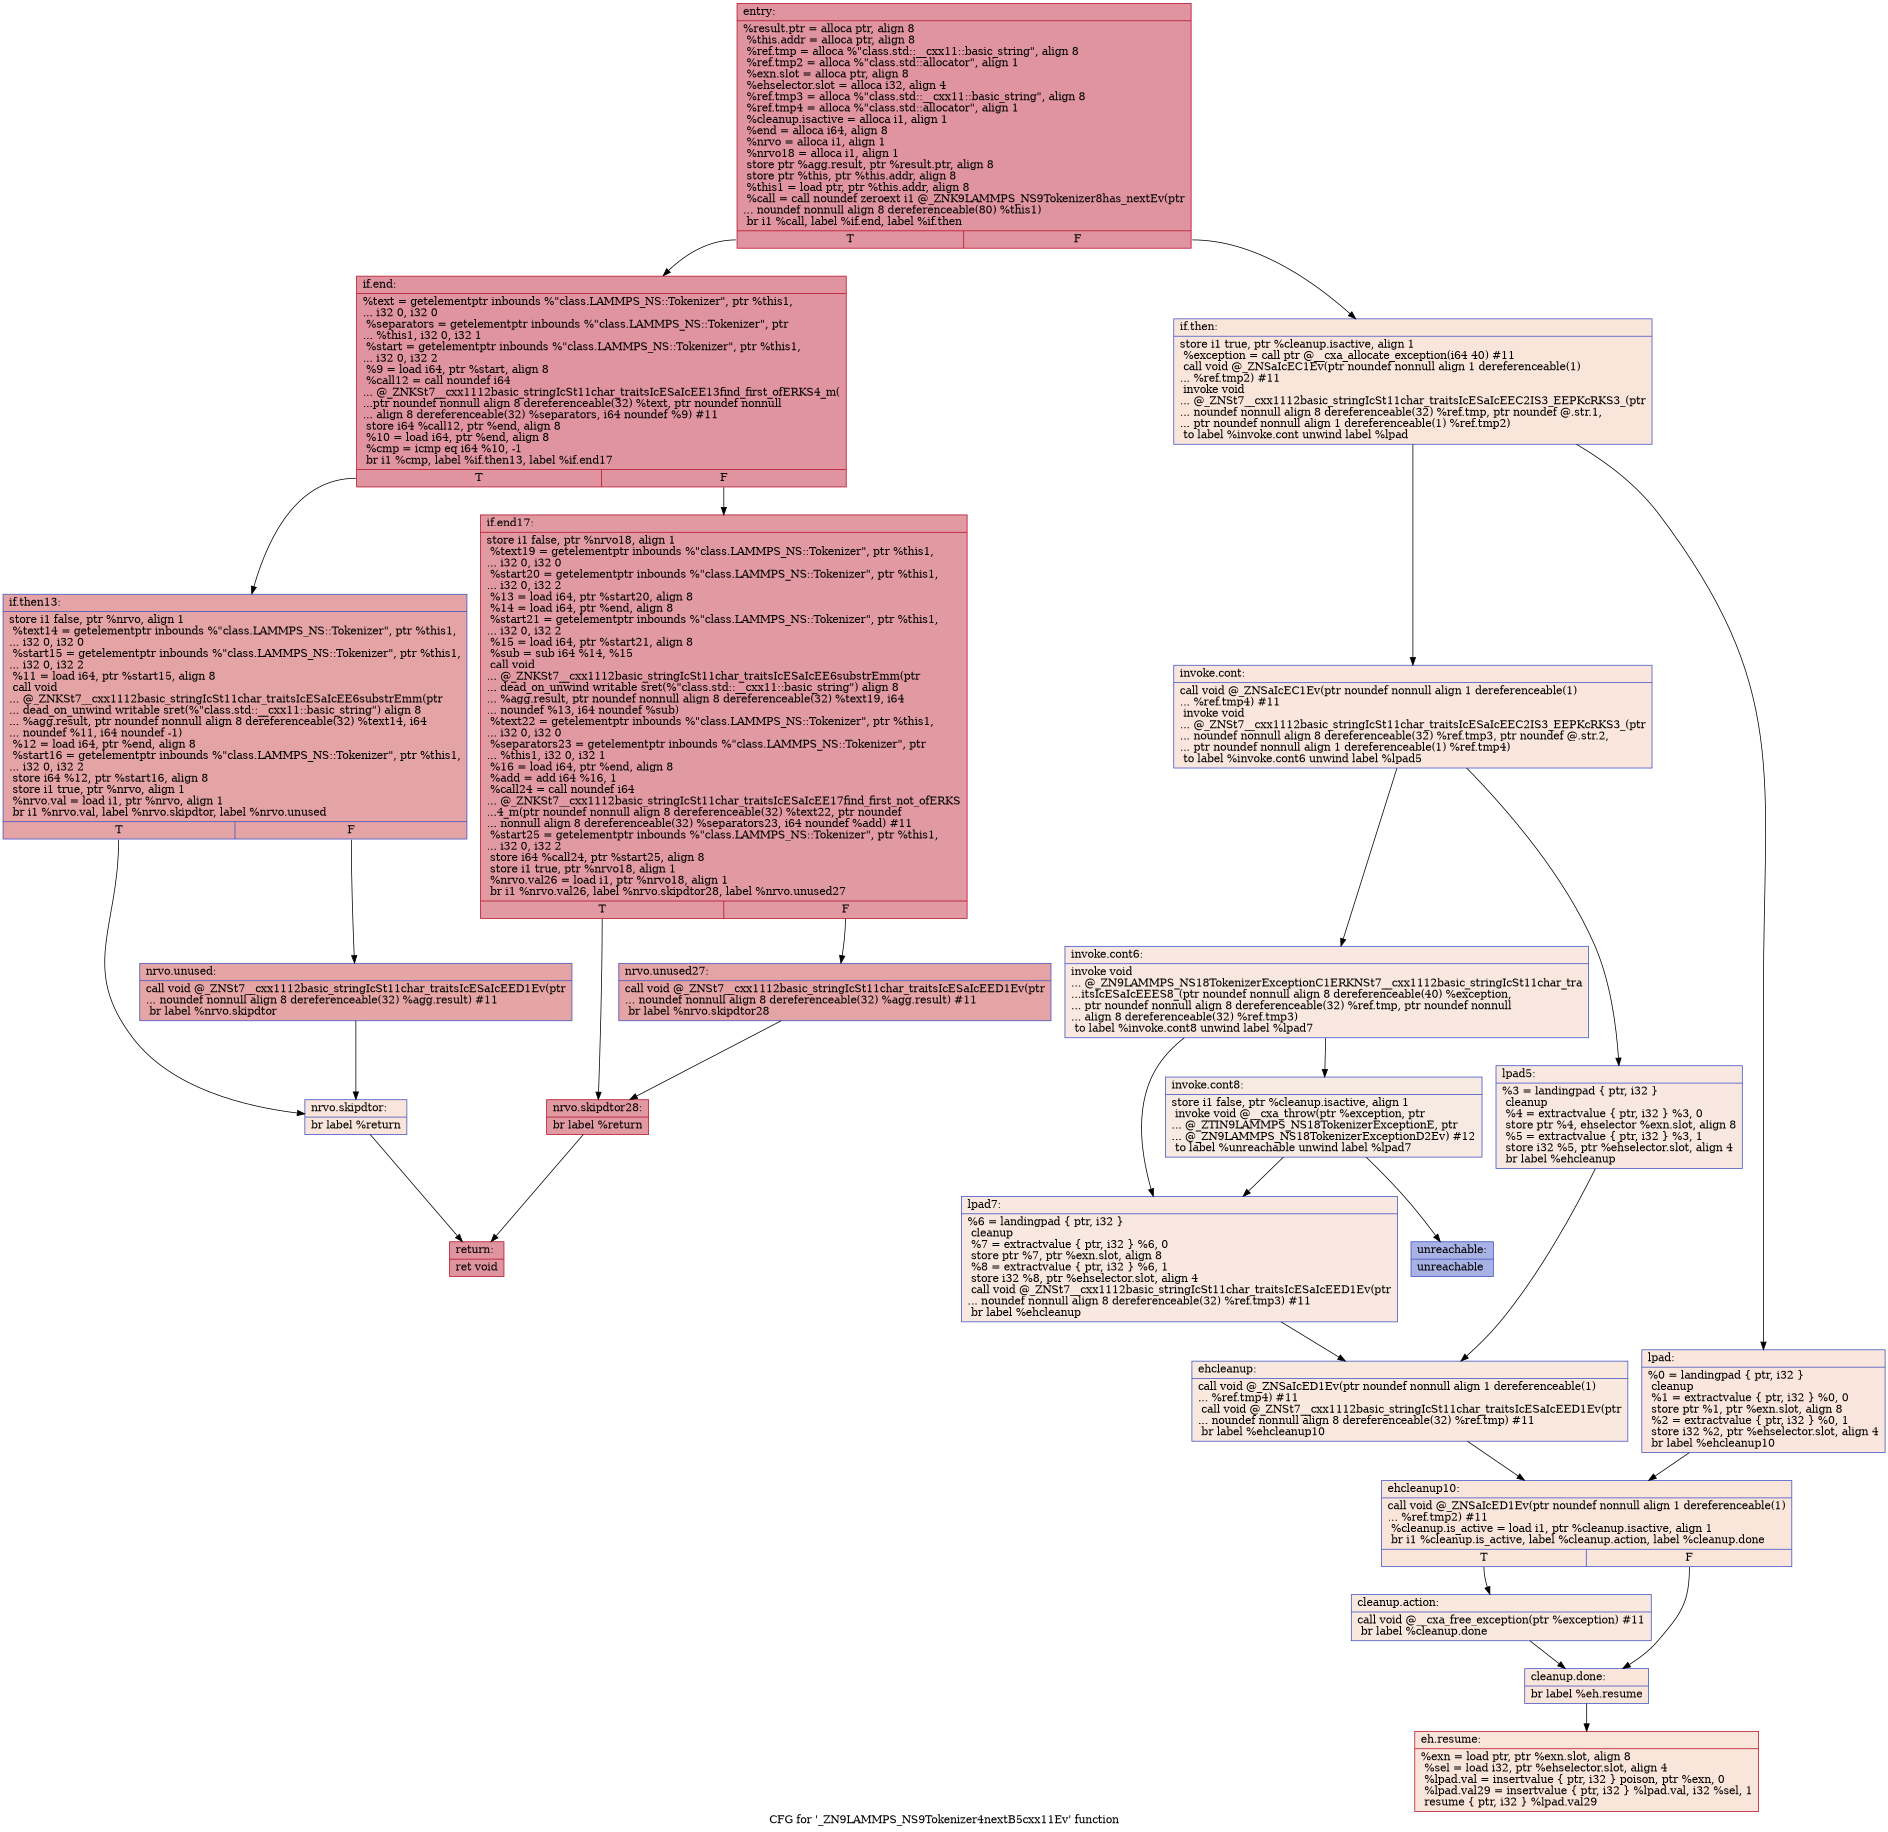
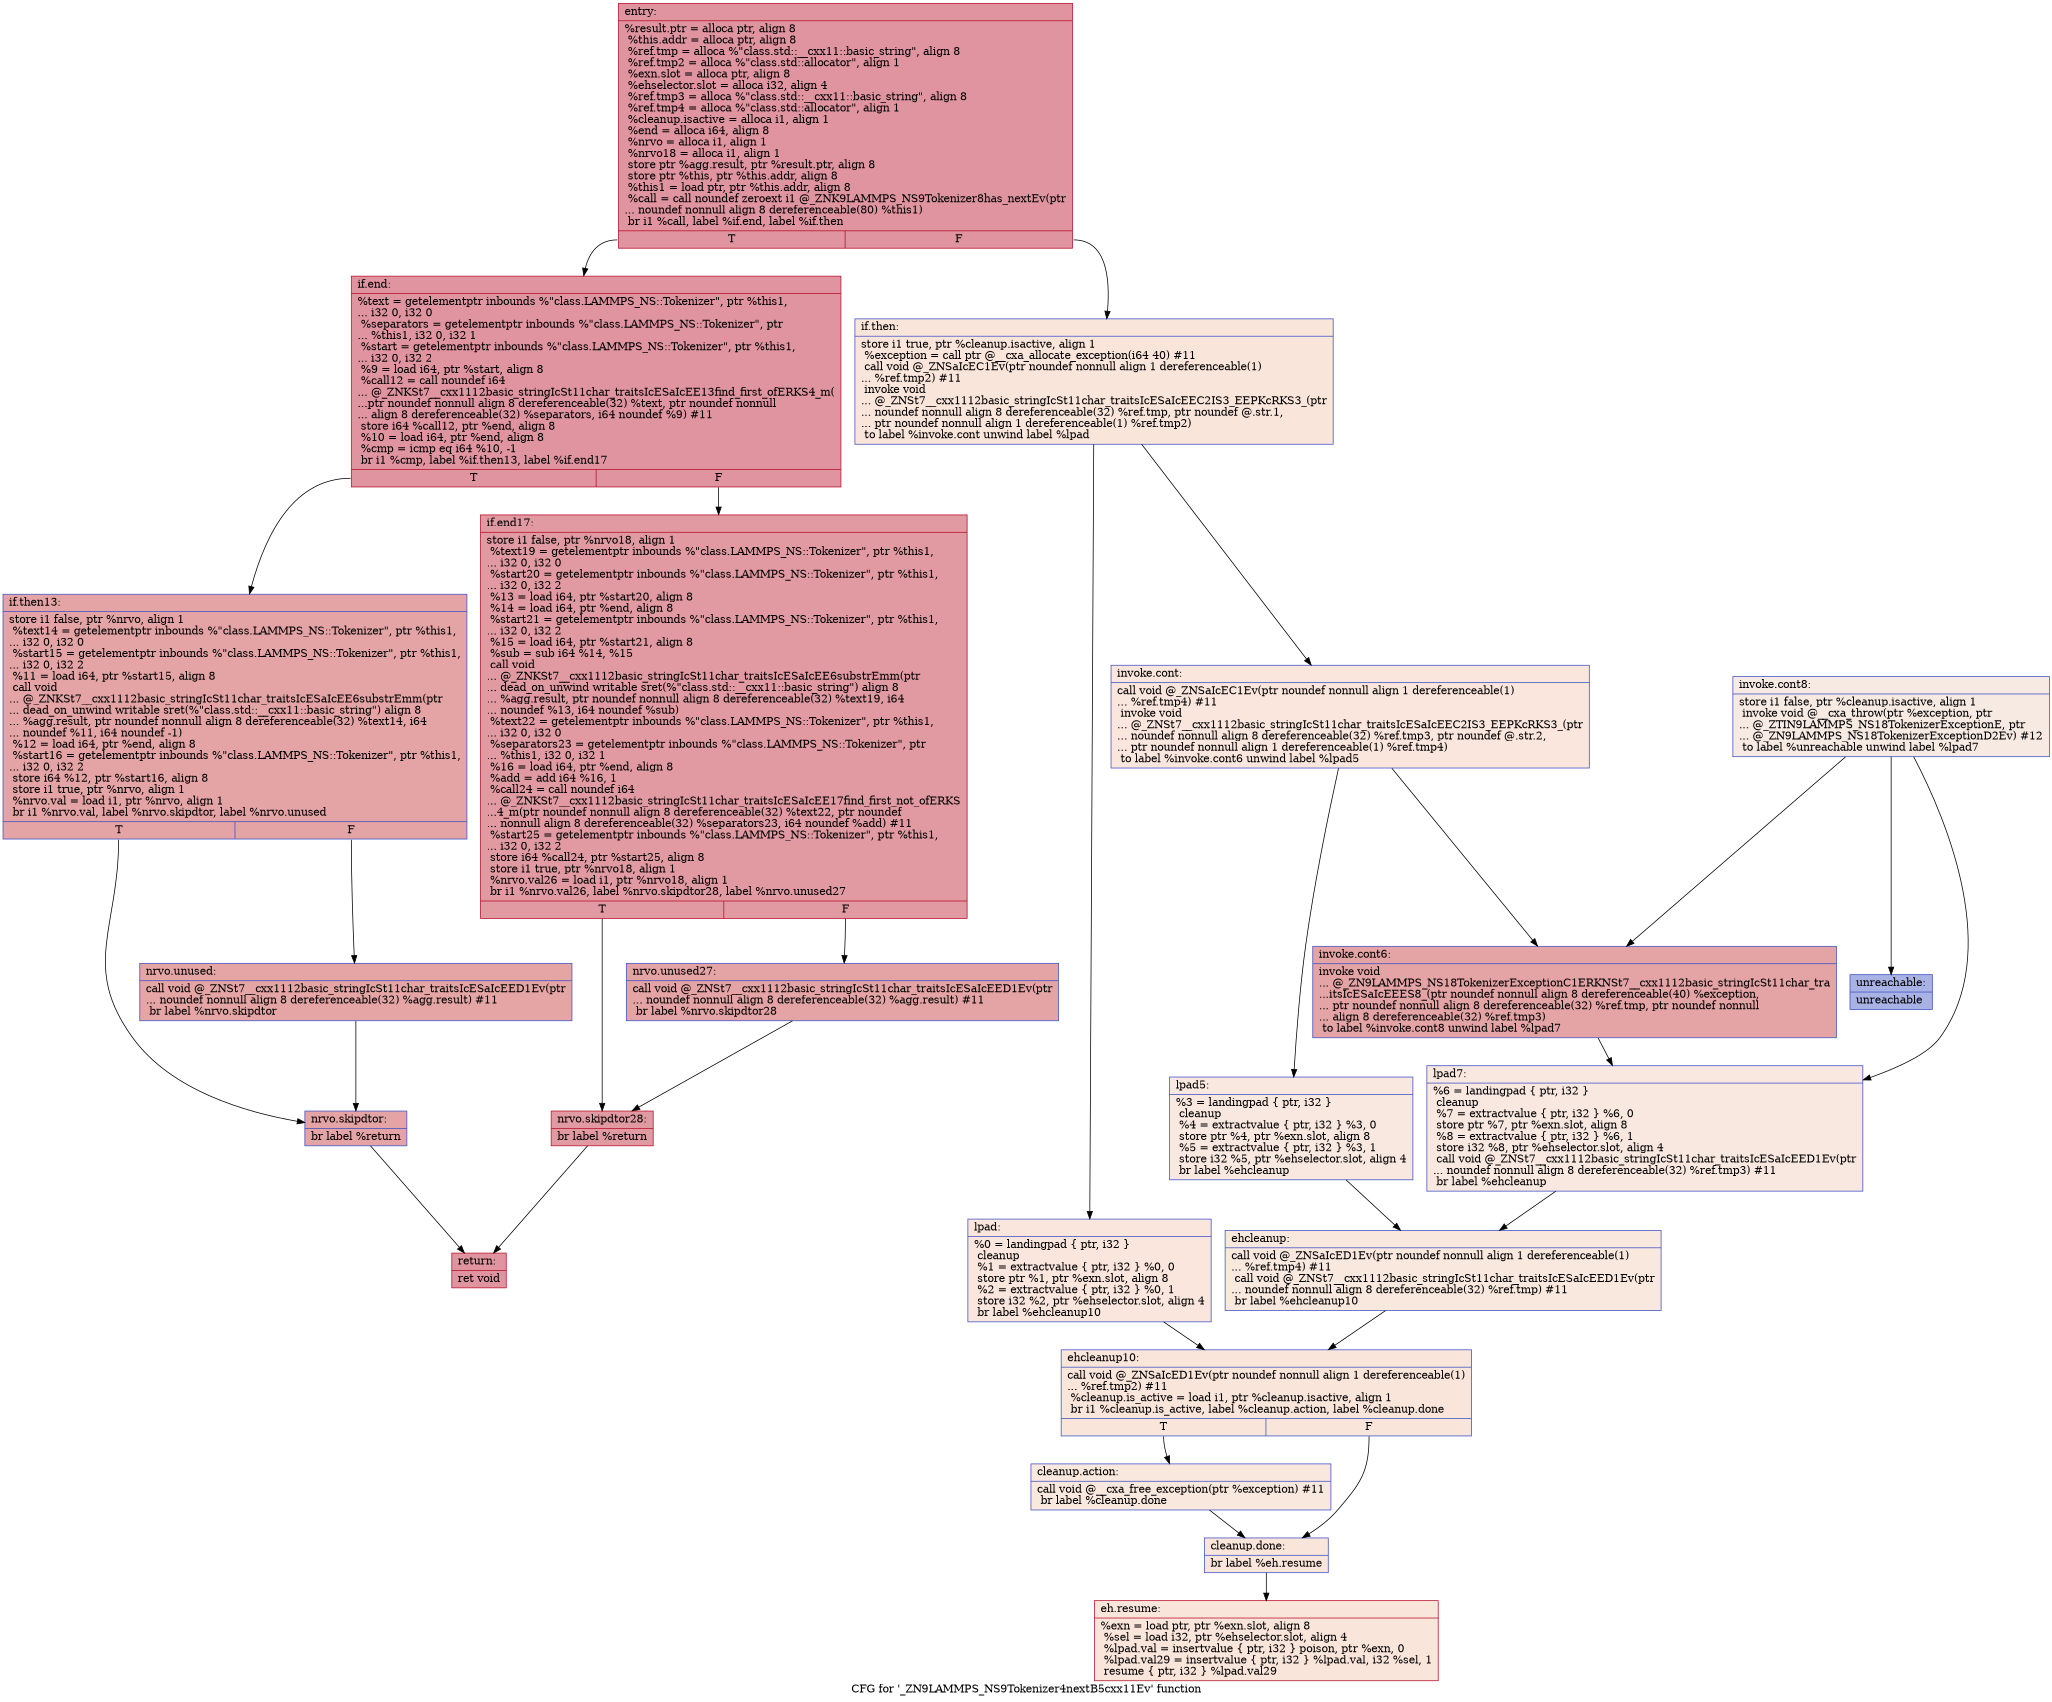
(1327, 992) -> (1575, 992)
(1325, 1054) -> (1739, 849)
(356, 1117) -> (356, 1128)
(1619, 1125) -> (1273, 1137)
